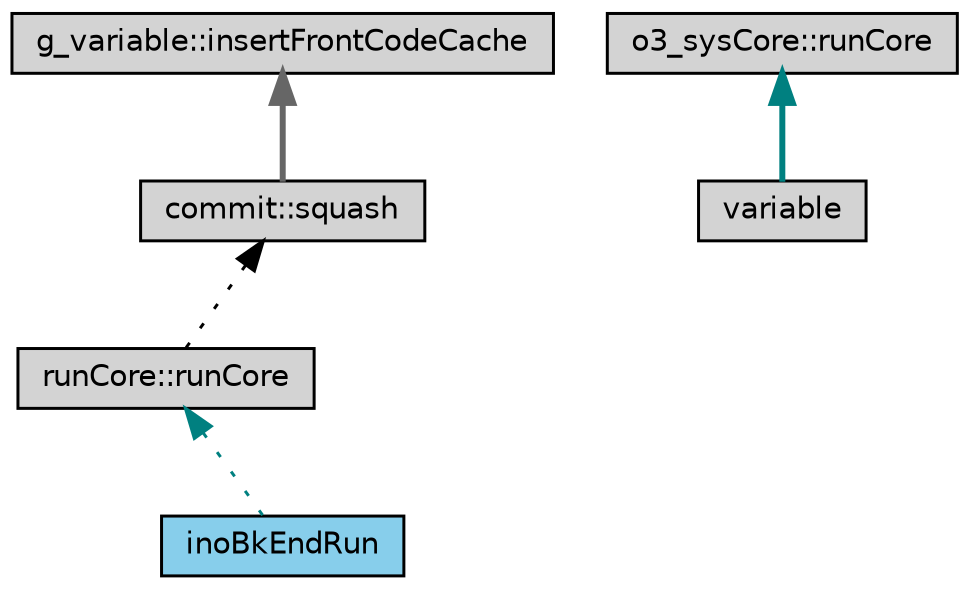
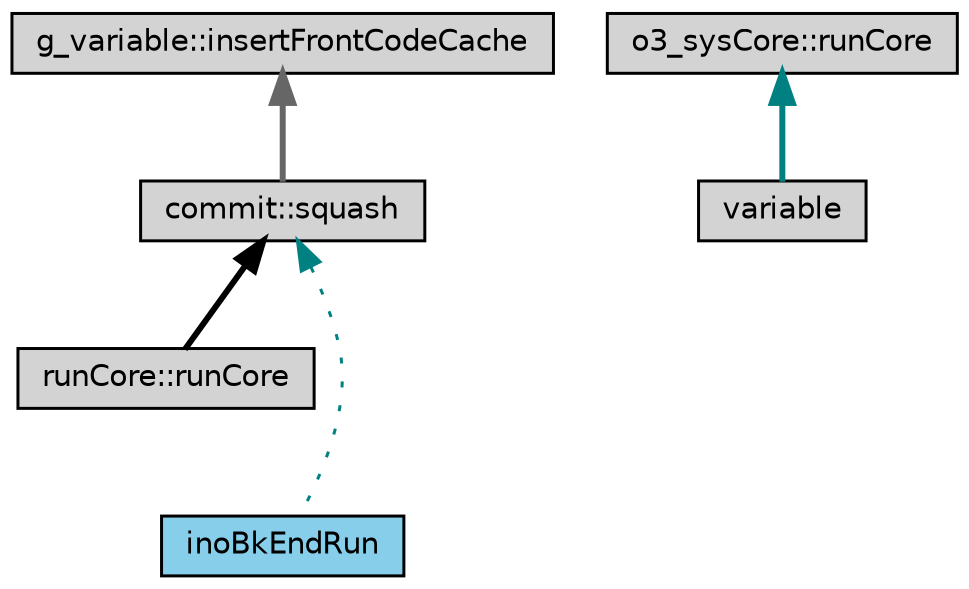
(215, 307) -> (215, 307)
(233, 475) -> (341, 393)
